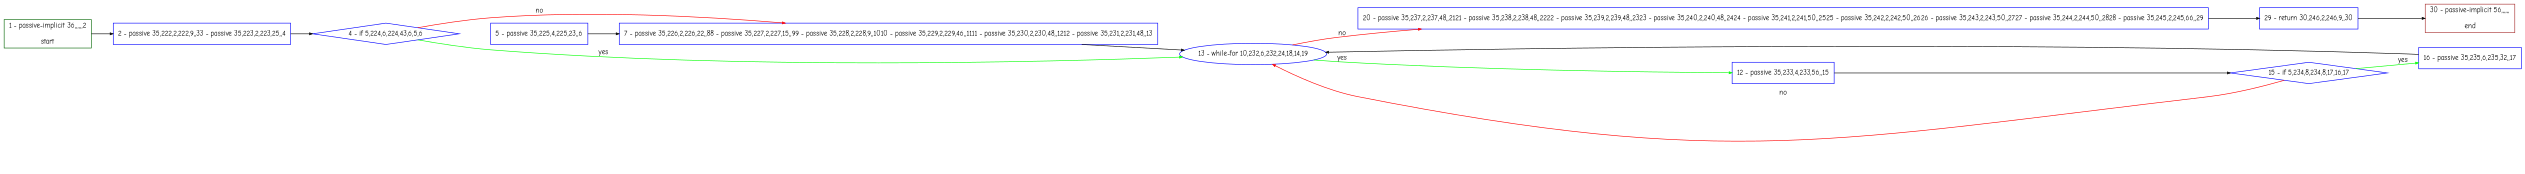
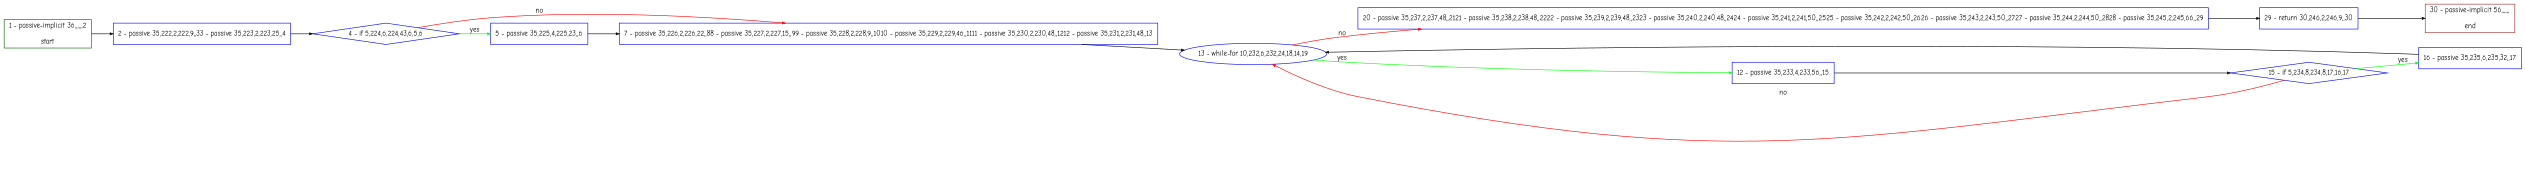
(798, 62) -> (473, 34)
